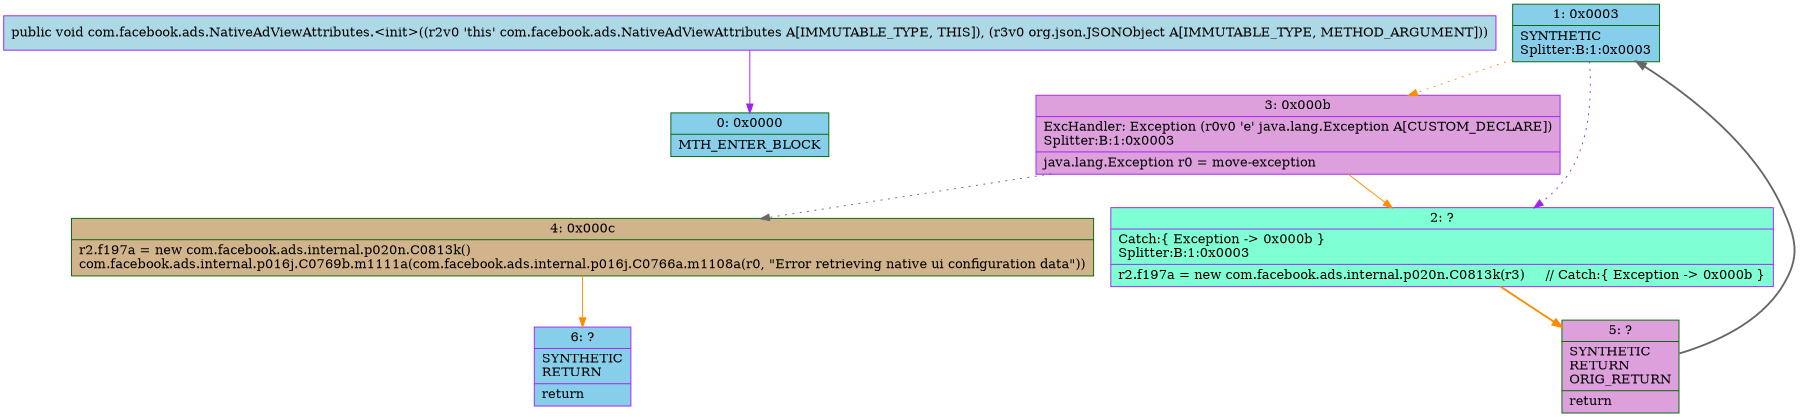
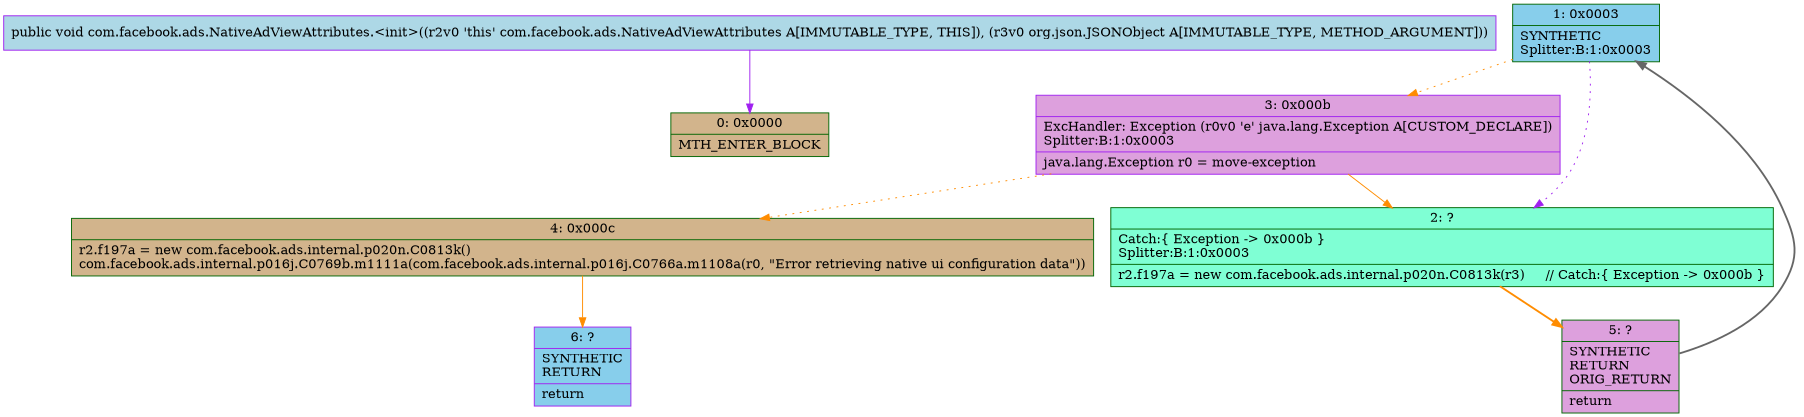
(750, 135) -> (750, 135)
(910, 196) -> (910, 196)
(1442, 247) -> (1442, 247)
